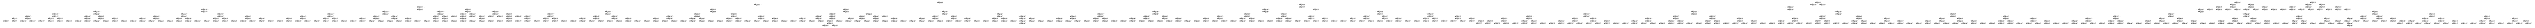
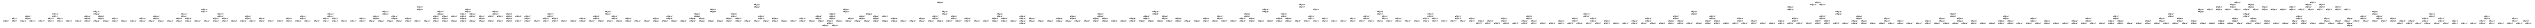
none -> (757, 7)
